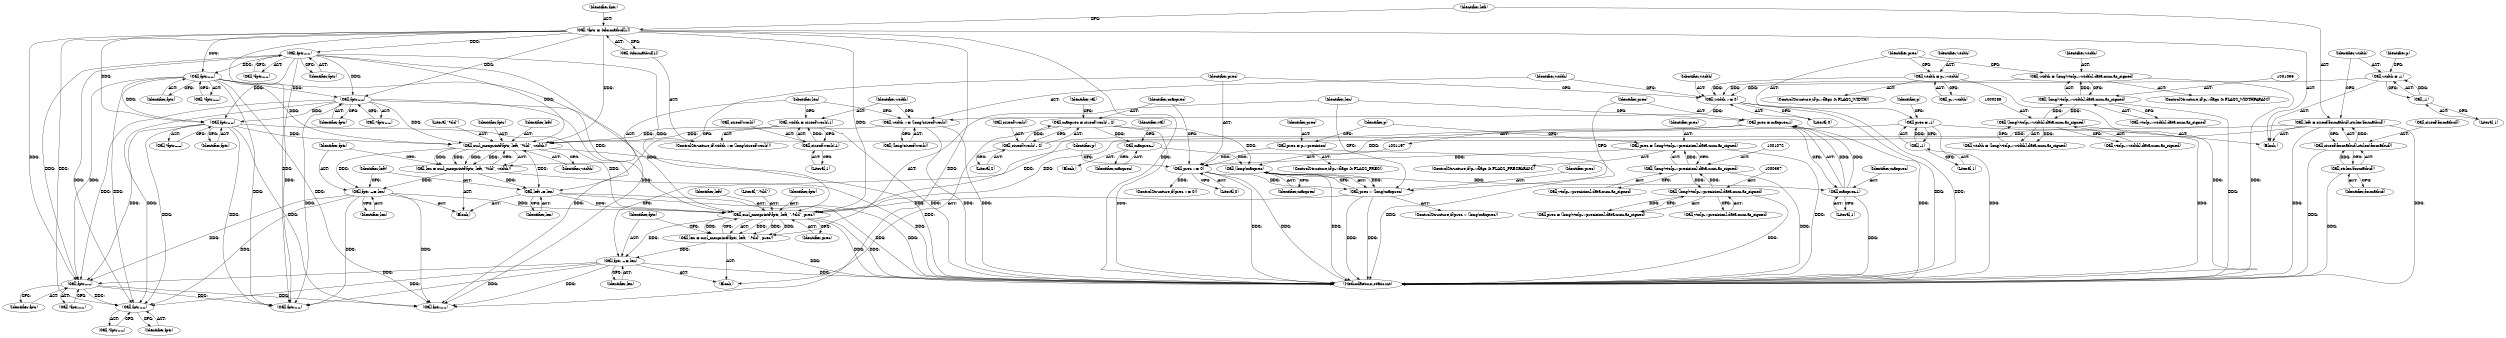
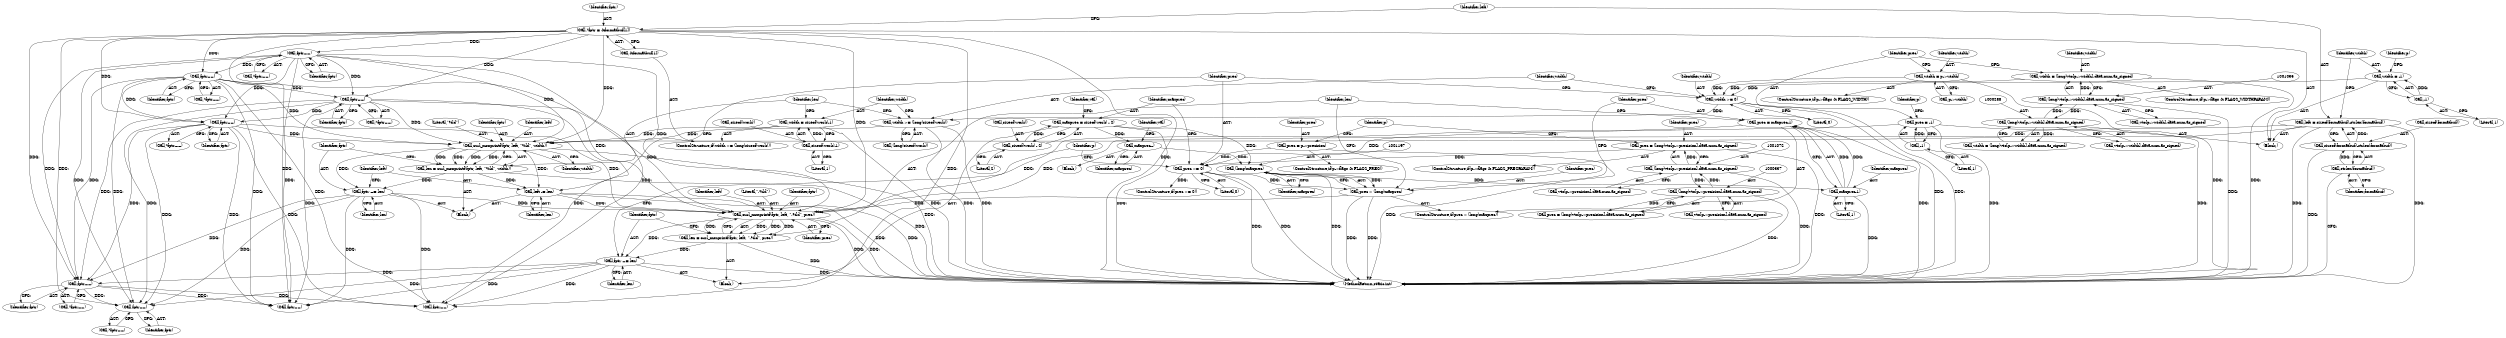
(1577, 129) -> (1691, 204)
(2333, 227) -> (2333, 227)
